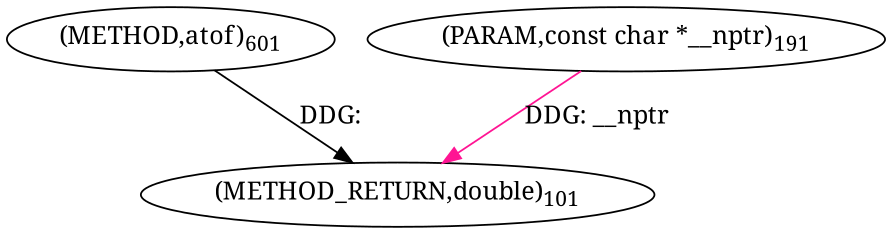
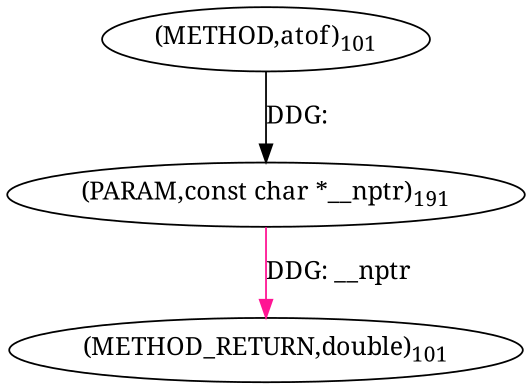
(264, 37) -> (359, 37)
(276, 111) -> (266, 108)
